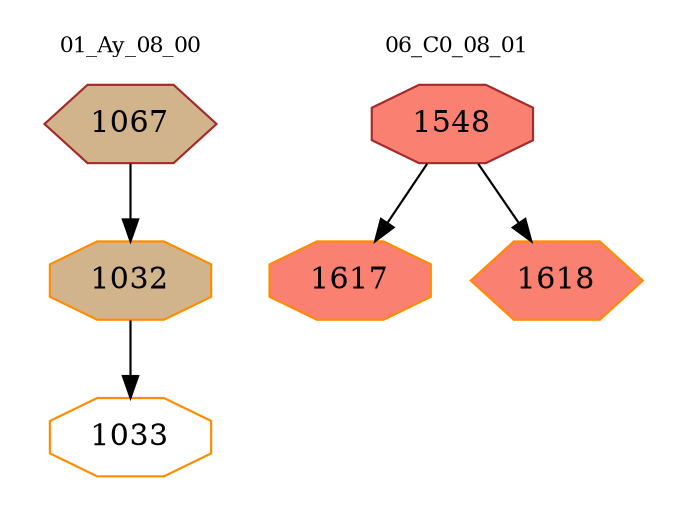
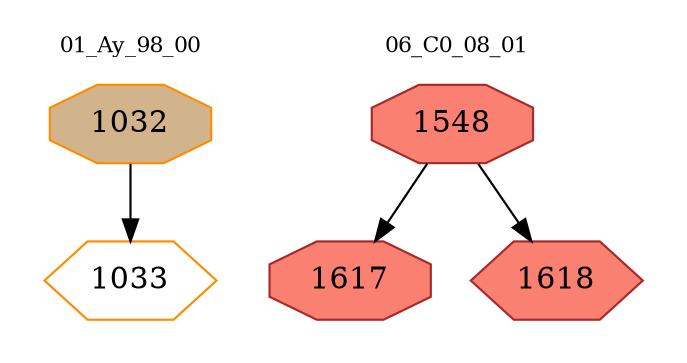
(130, 47) -> (130, 47)
(130, 124) -> none
(350, 281) -> (350, 281)
(557, 281) -> (557, 281)
(130, 437) -> (130, 281)
